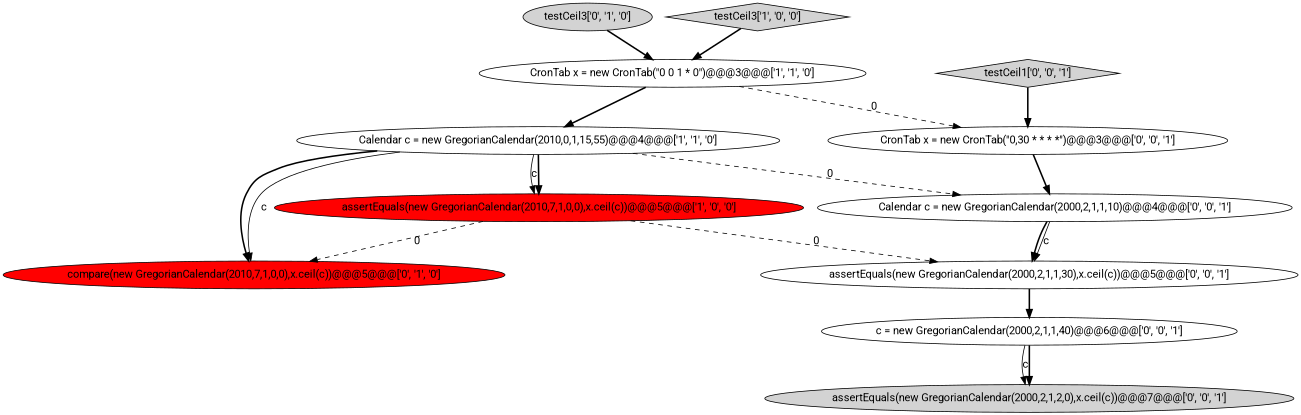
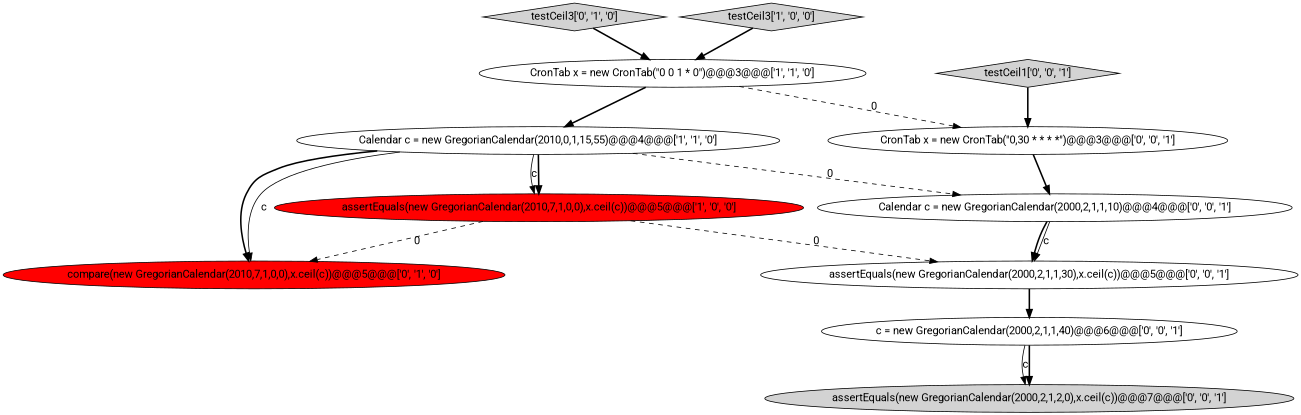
(588, 17) -> (575, 17)
